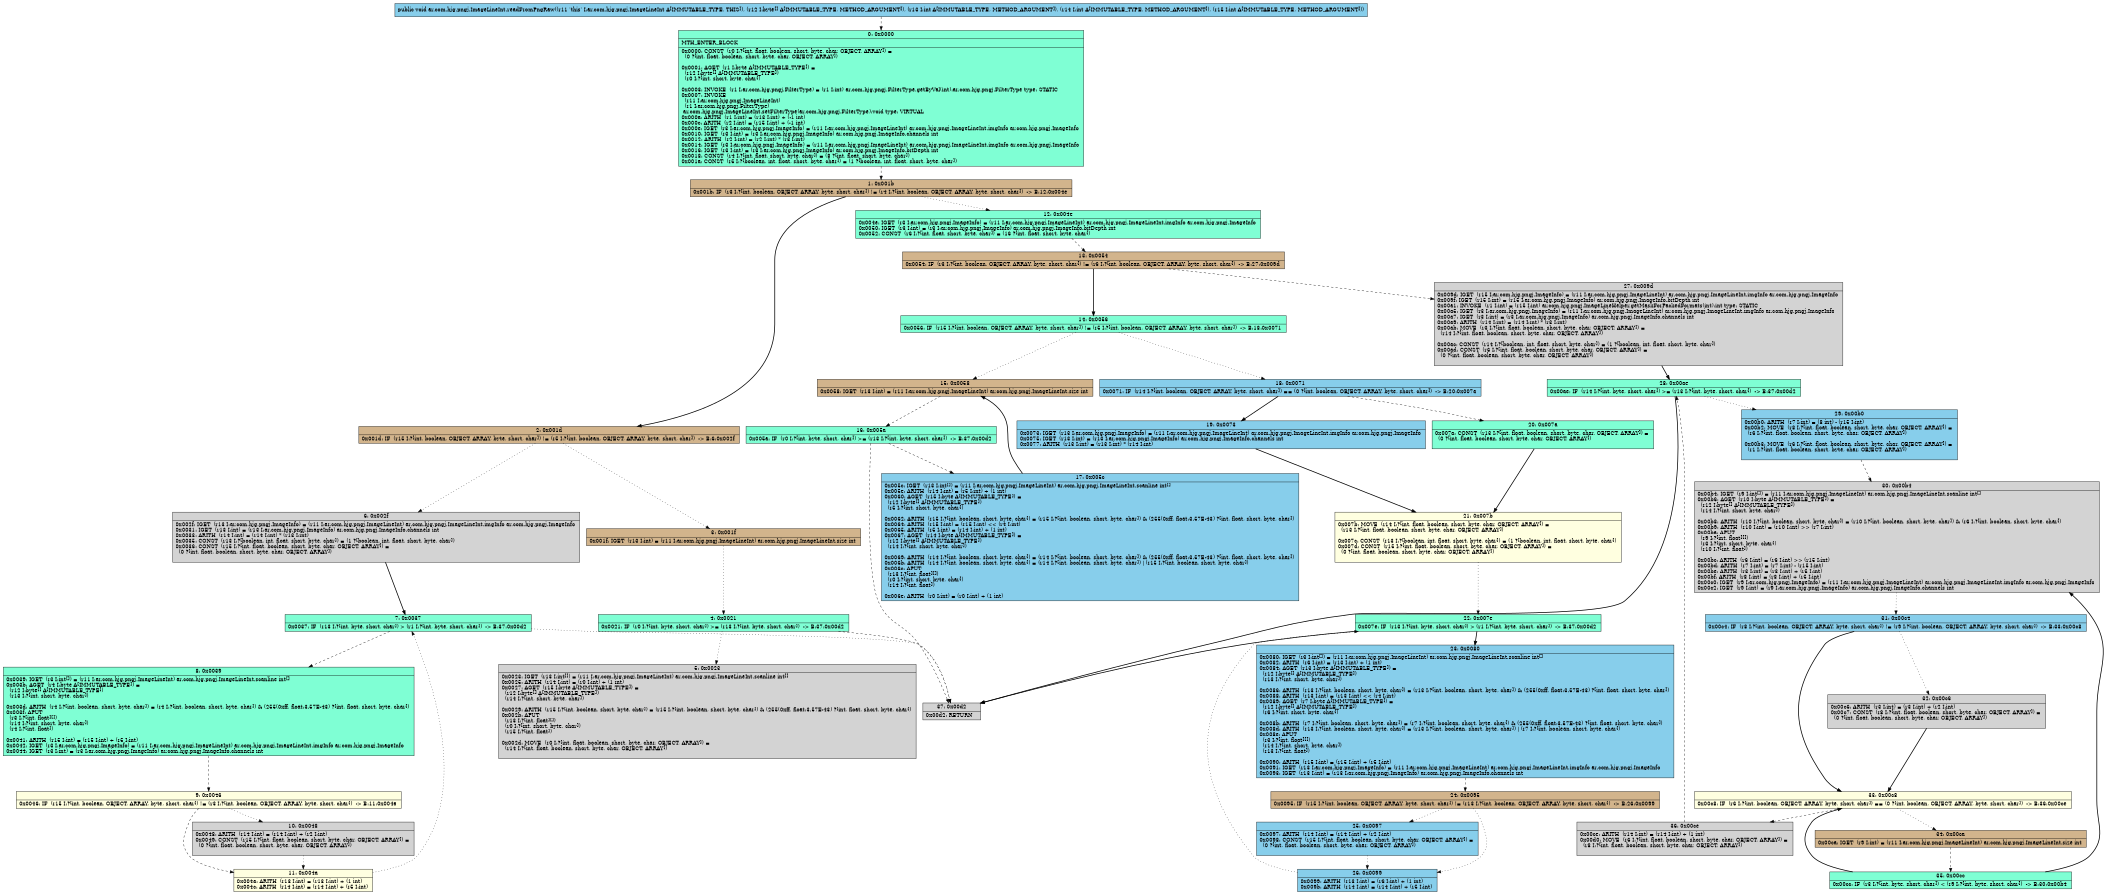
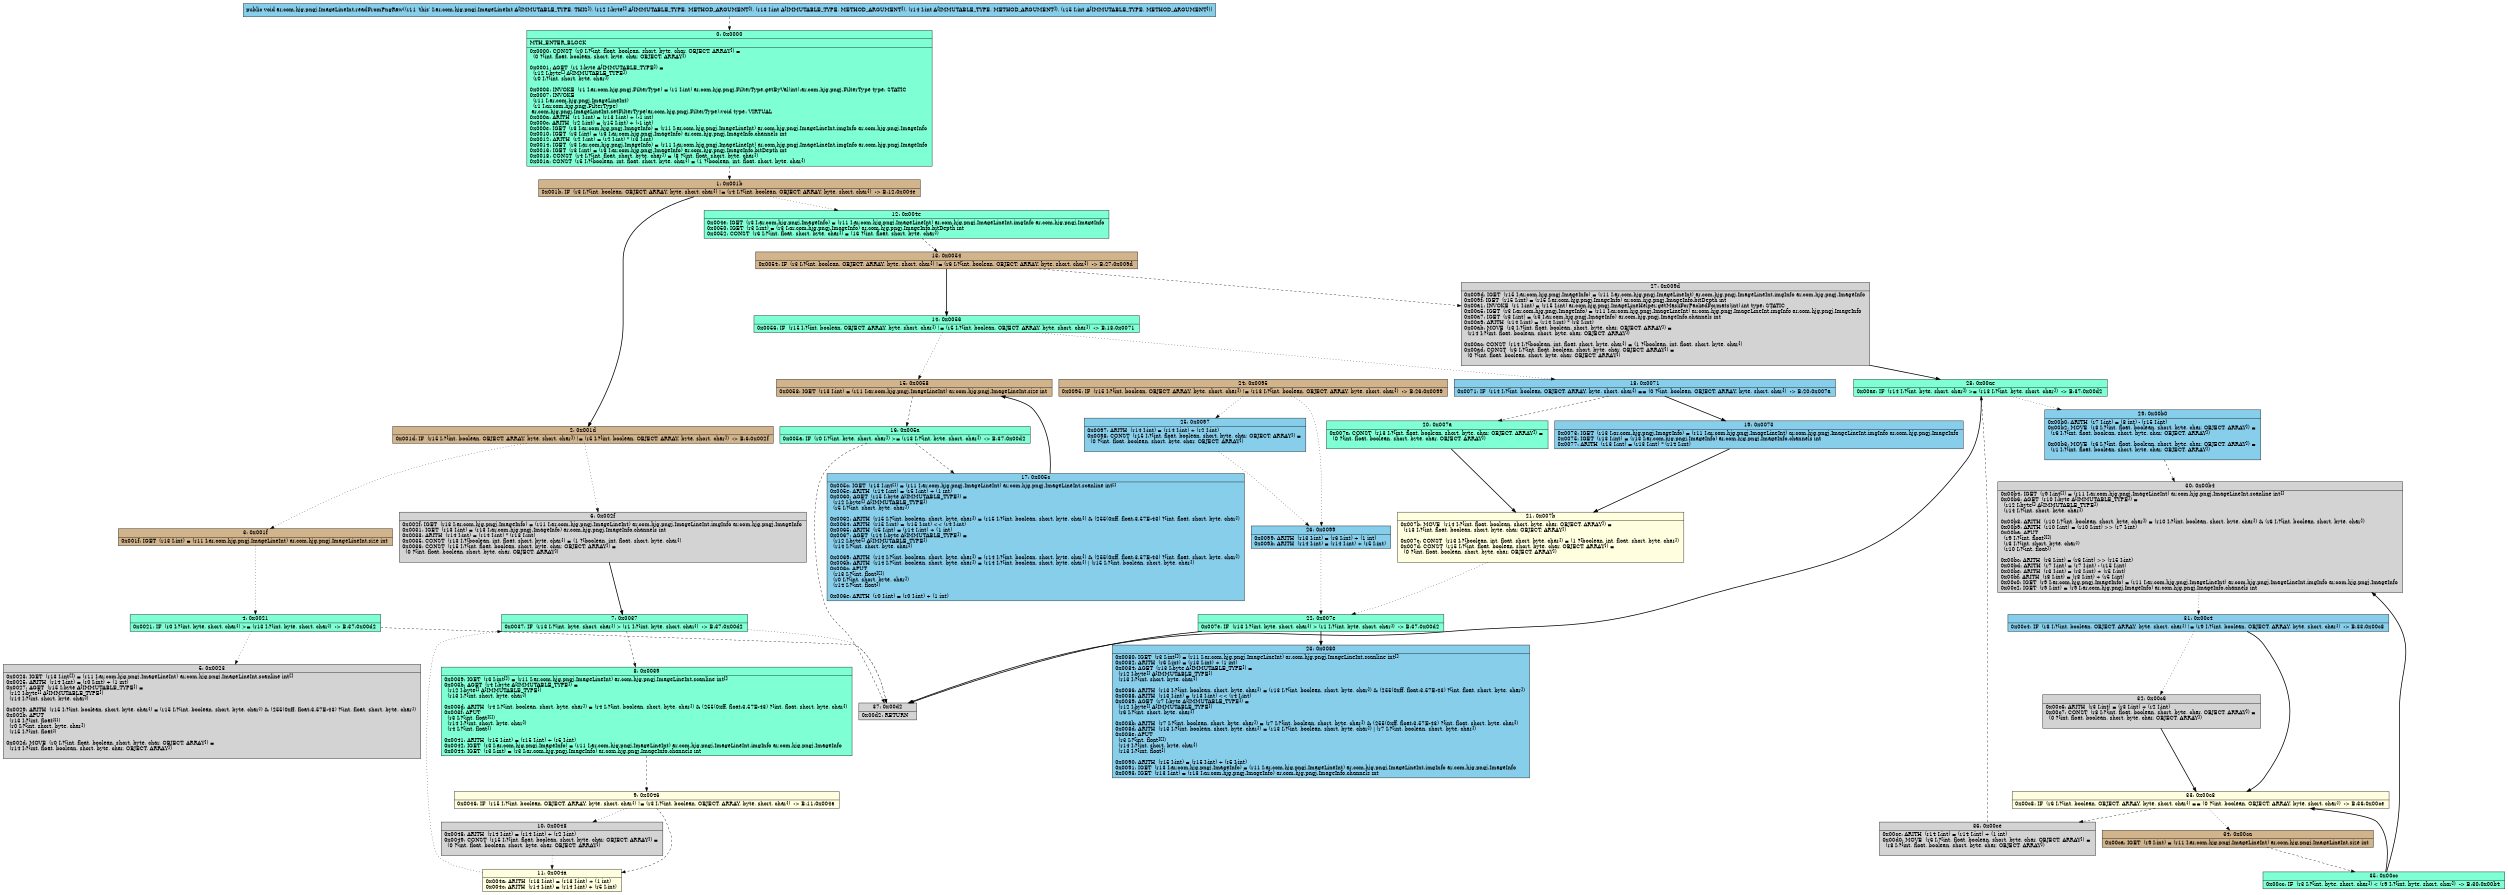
(1465, 783) -> none
